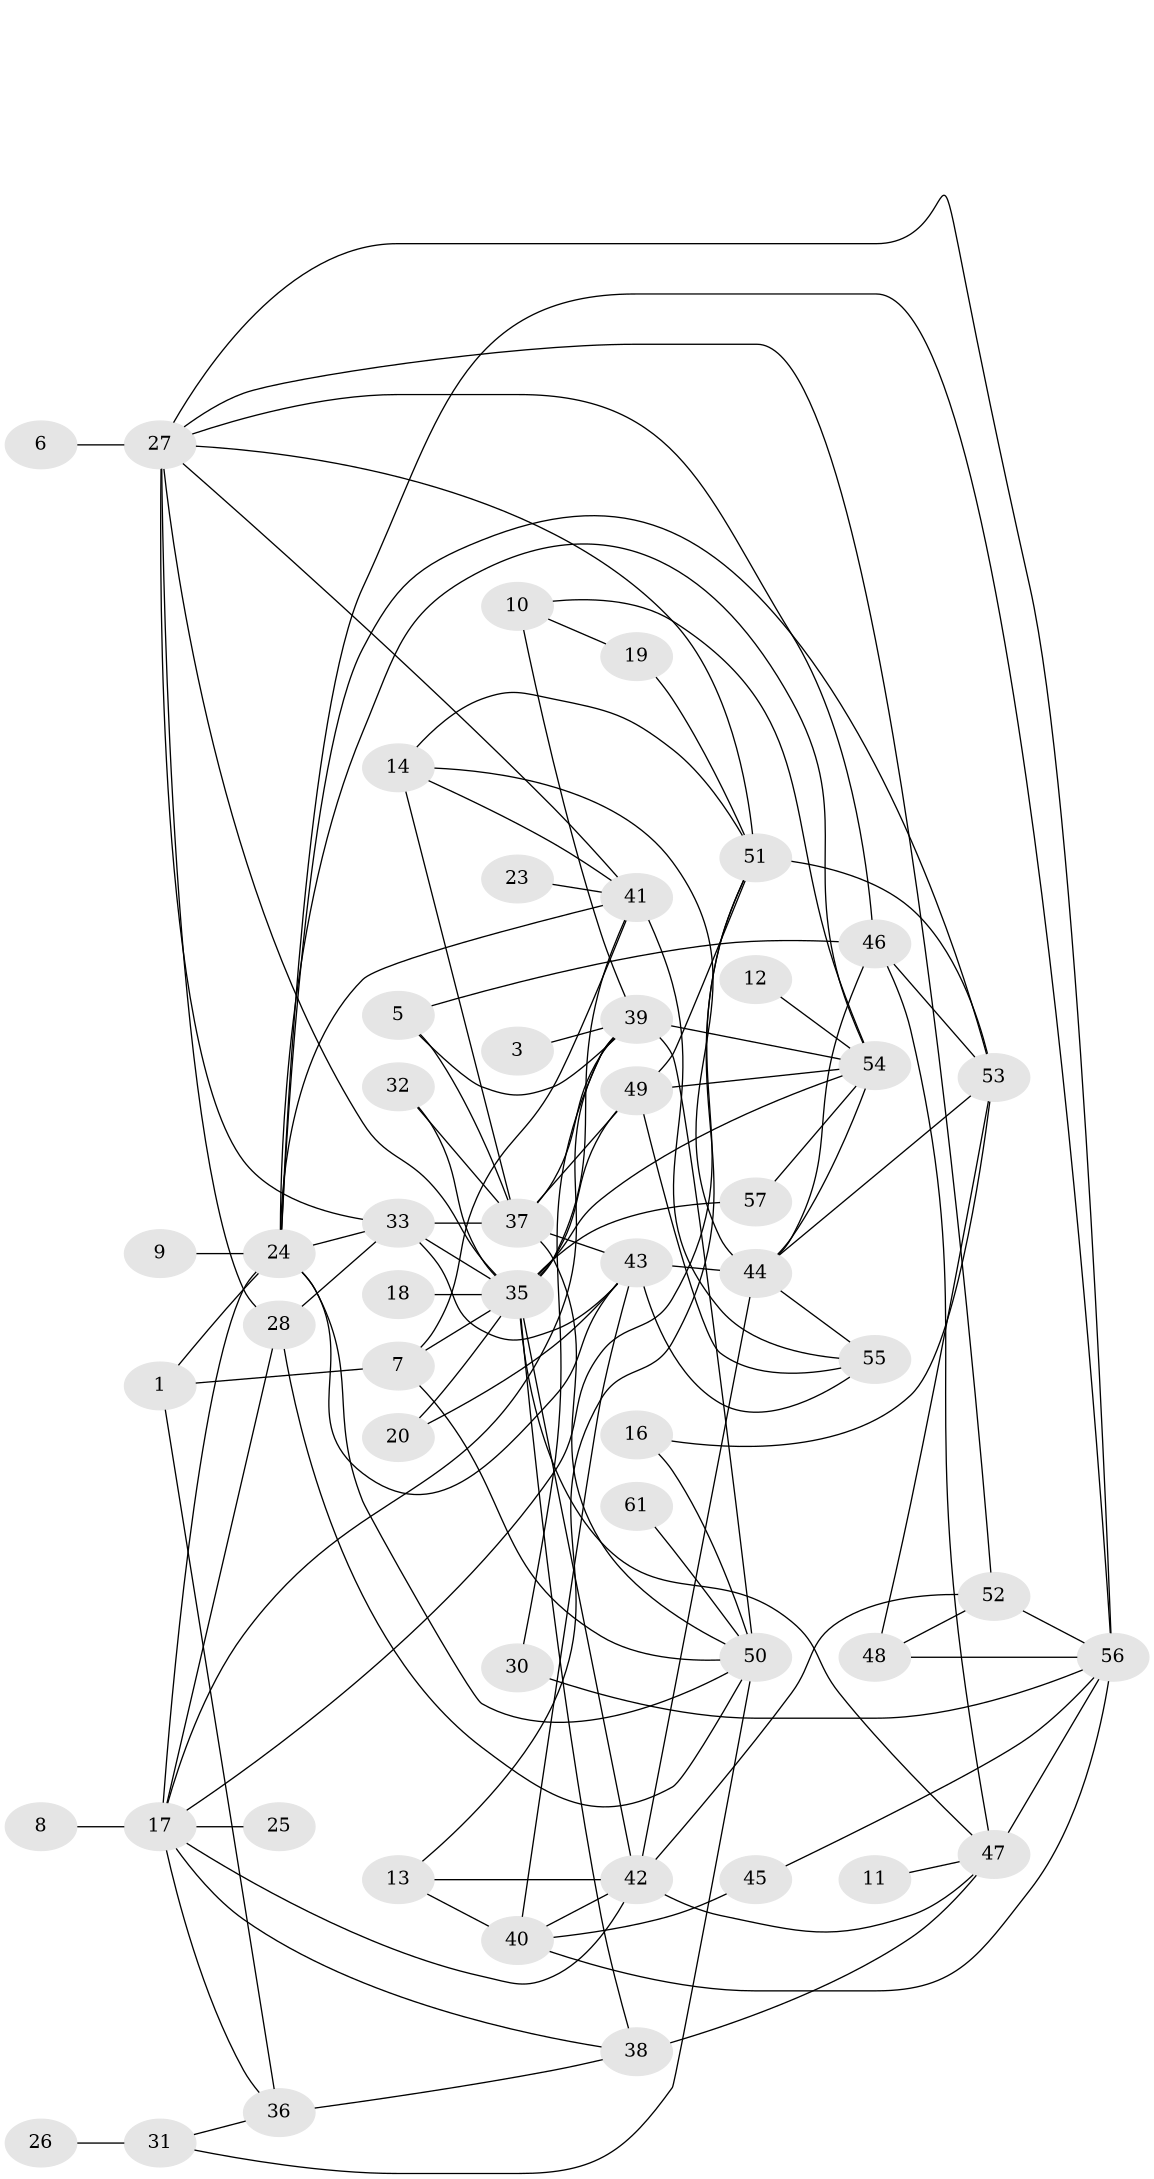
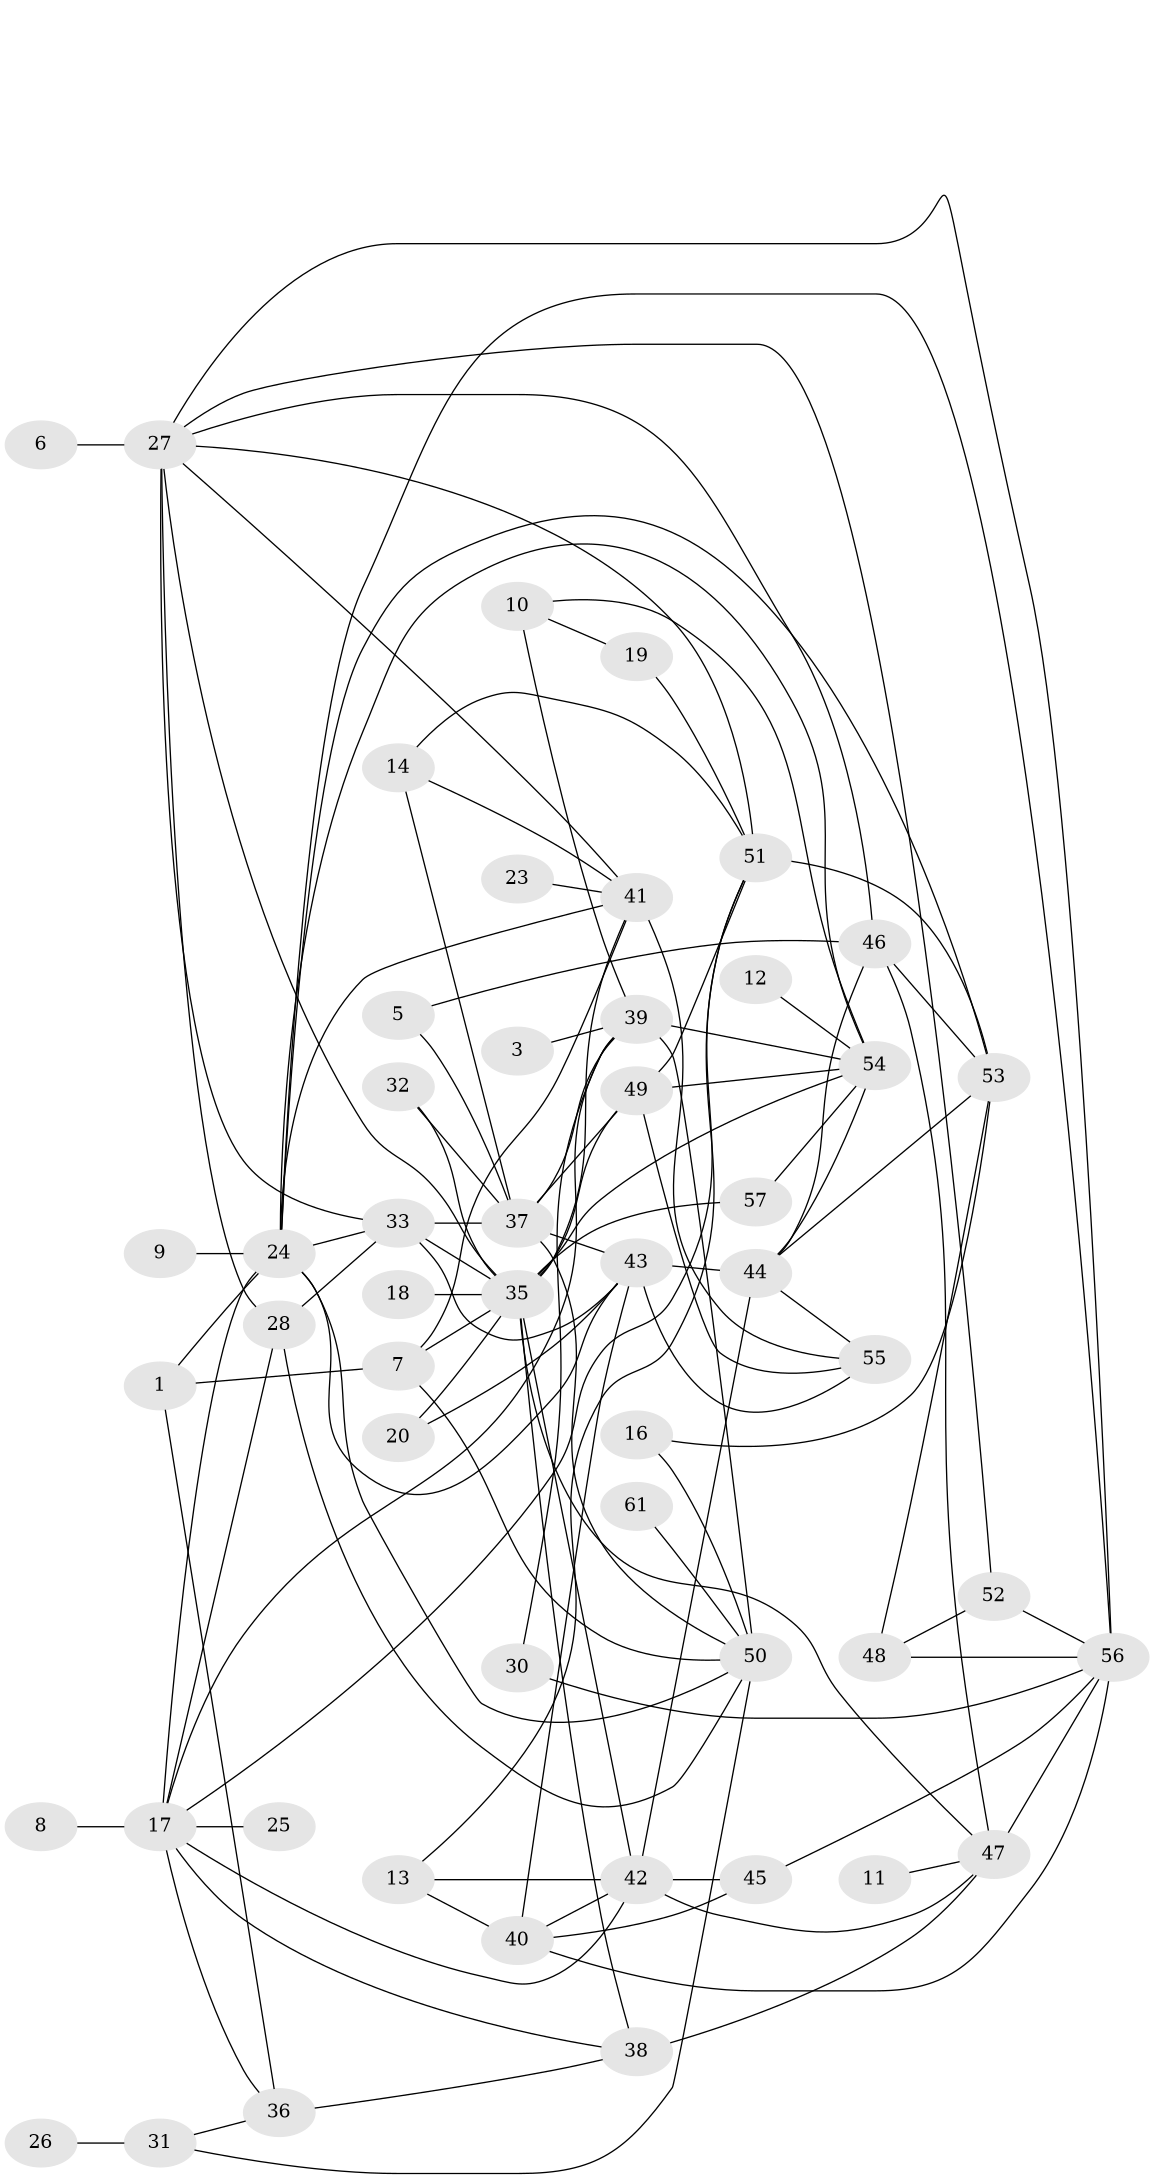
(704, 928) -> none
(516, 1095) -> none
(790, 1695) -> (696, 1880)
